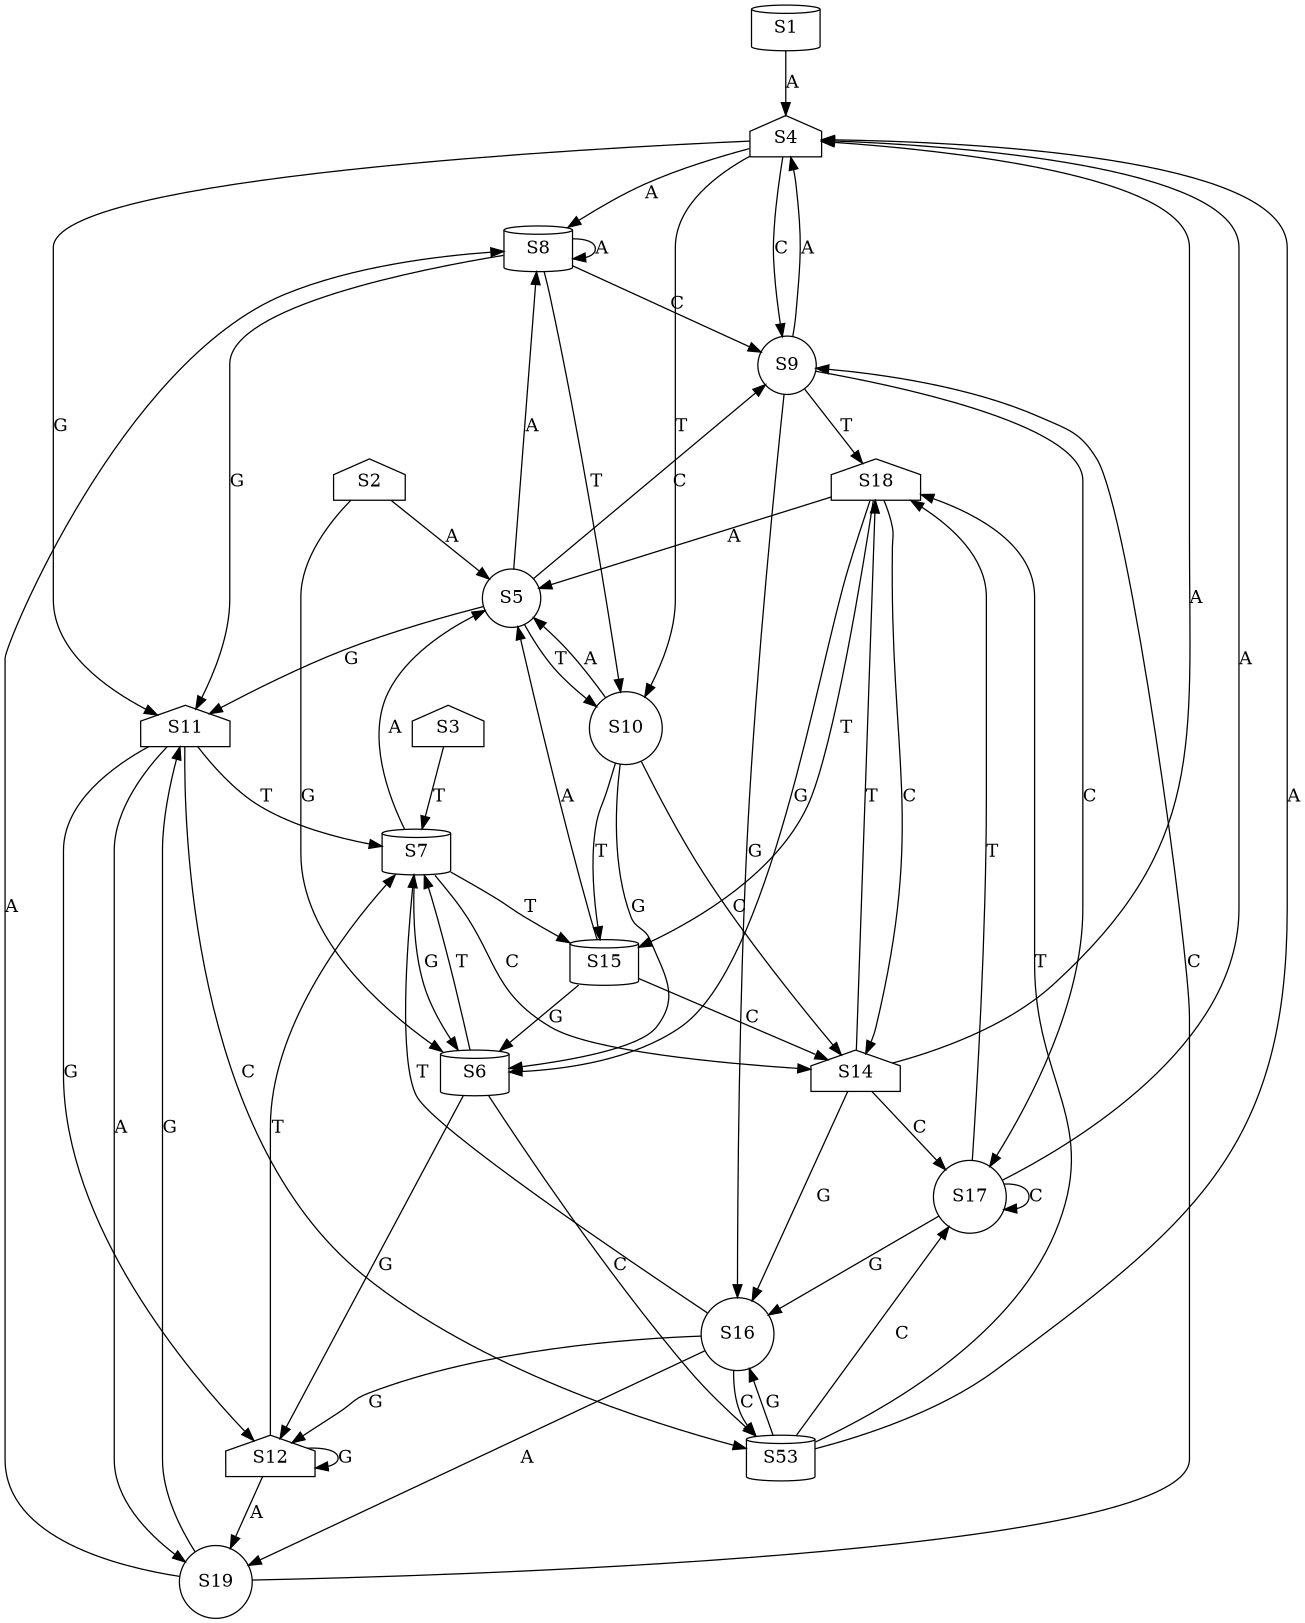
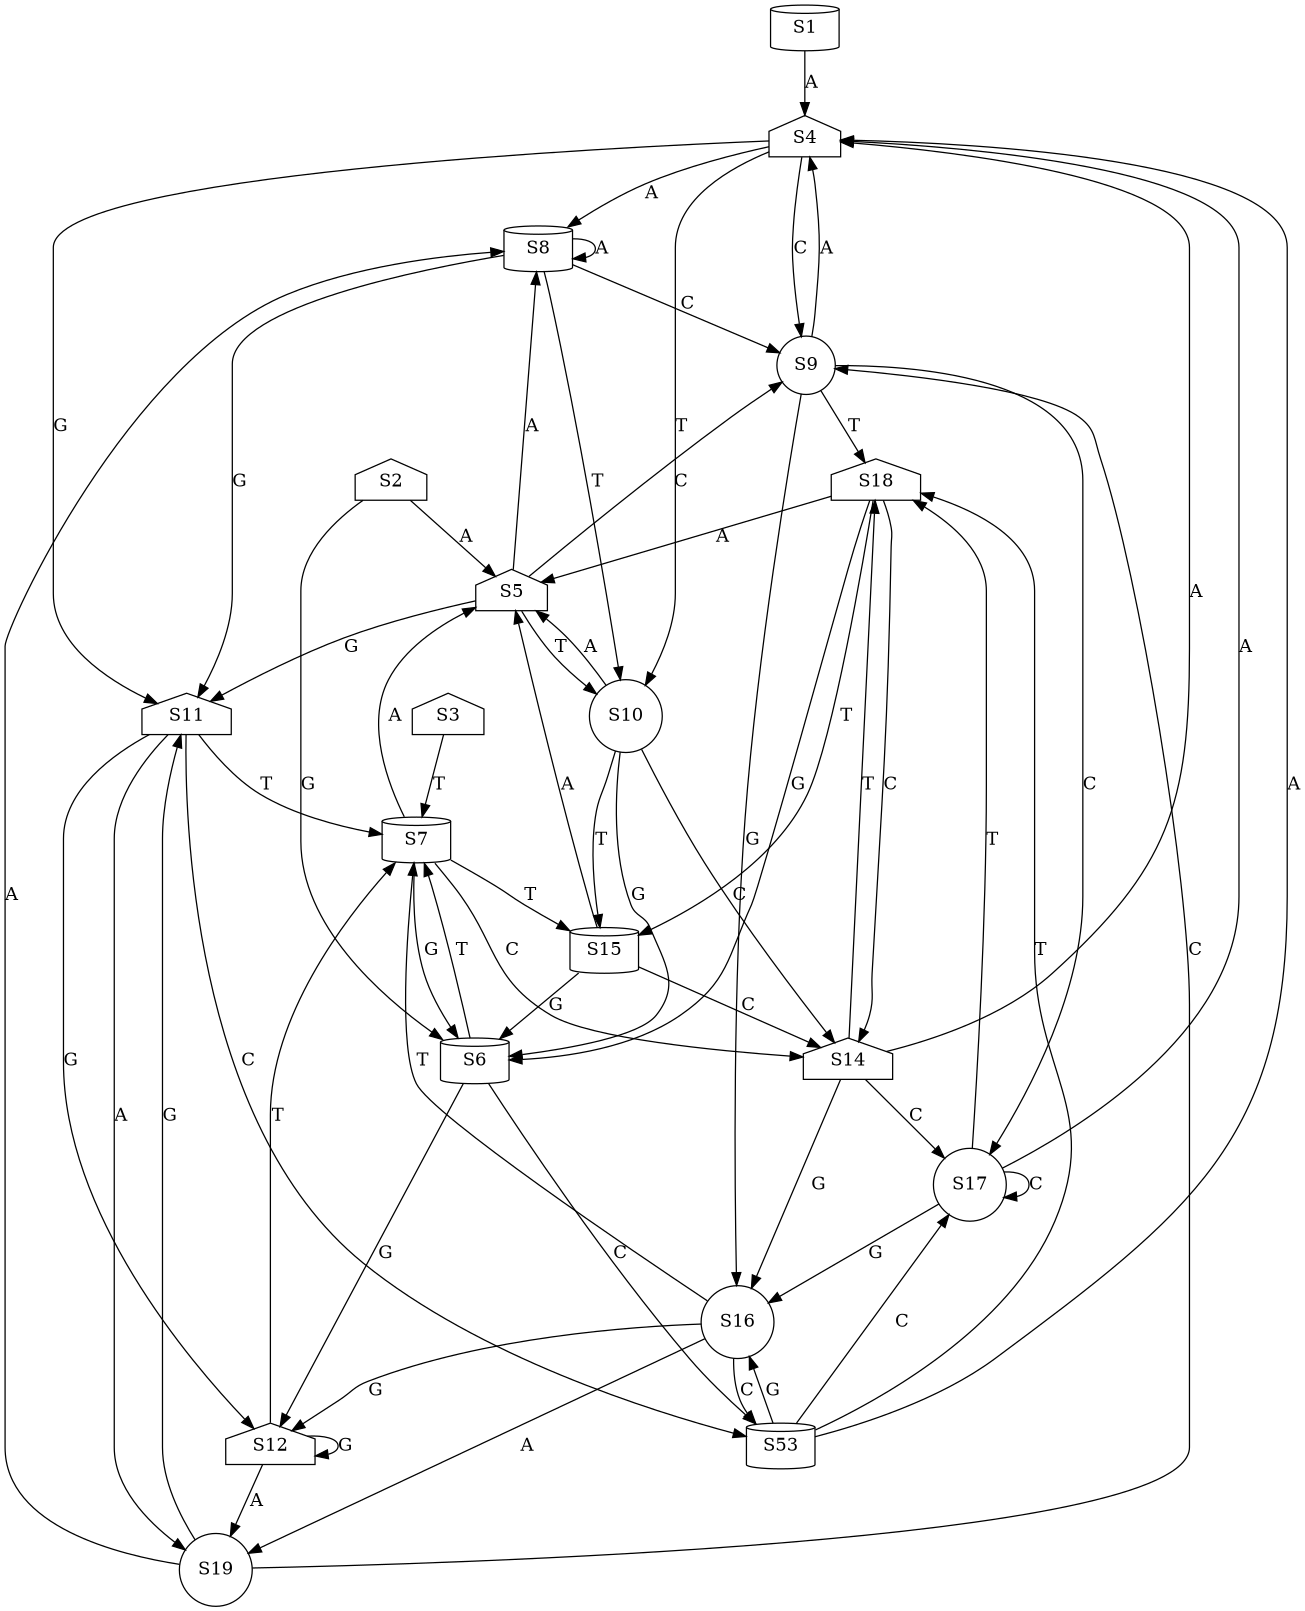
(512, 598) -> (512, 592)
